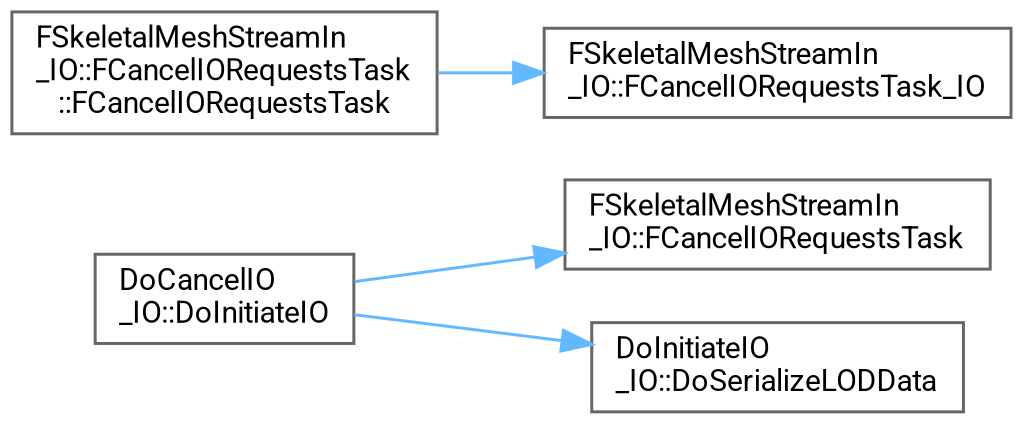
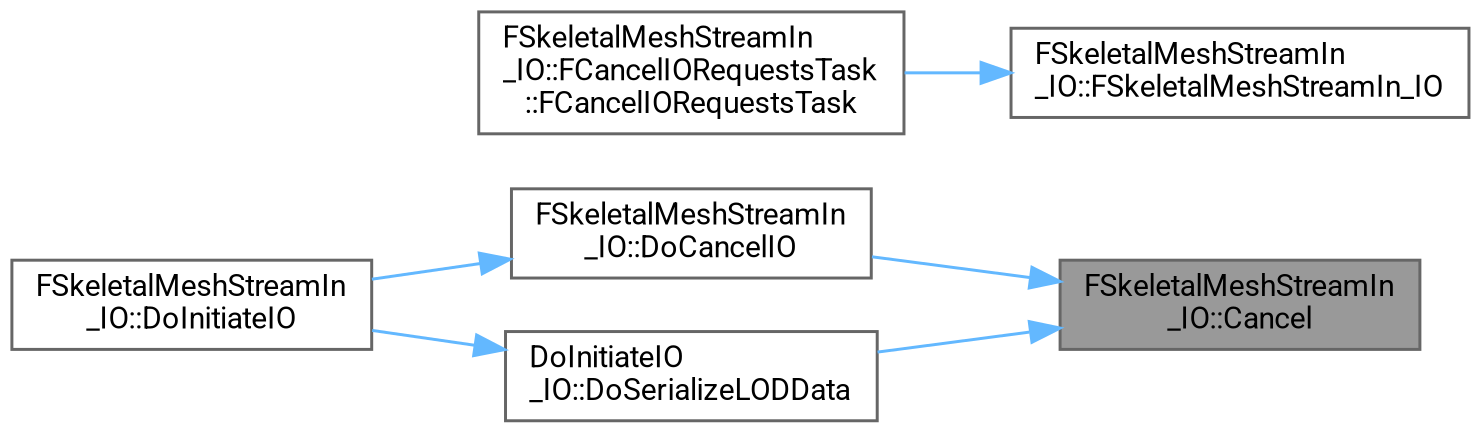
(778, 73) -> (1240, 73)
(778, 225) -> (691, 233)
(225, 299) -> (192, 305)
none -> (1240, 305)
